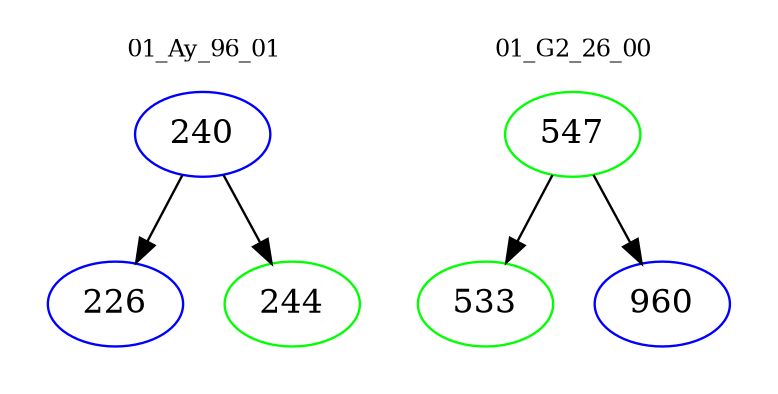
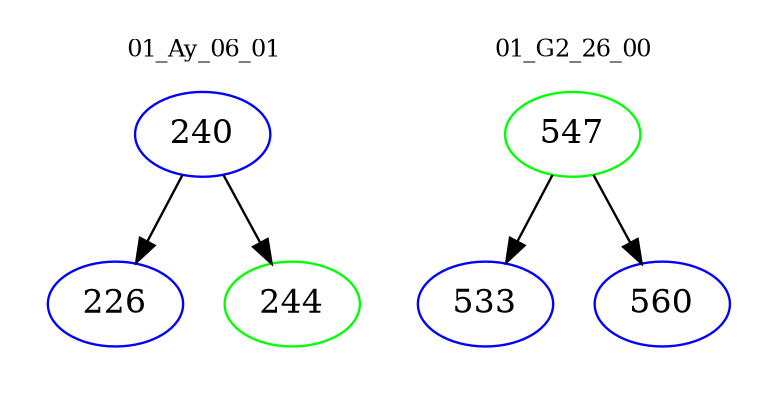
(204, 51) -> (204, 51)
(486, 304) -> (486, 304)
(662, 304) -> (662, 304)
